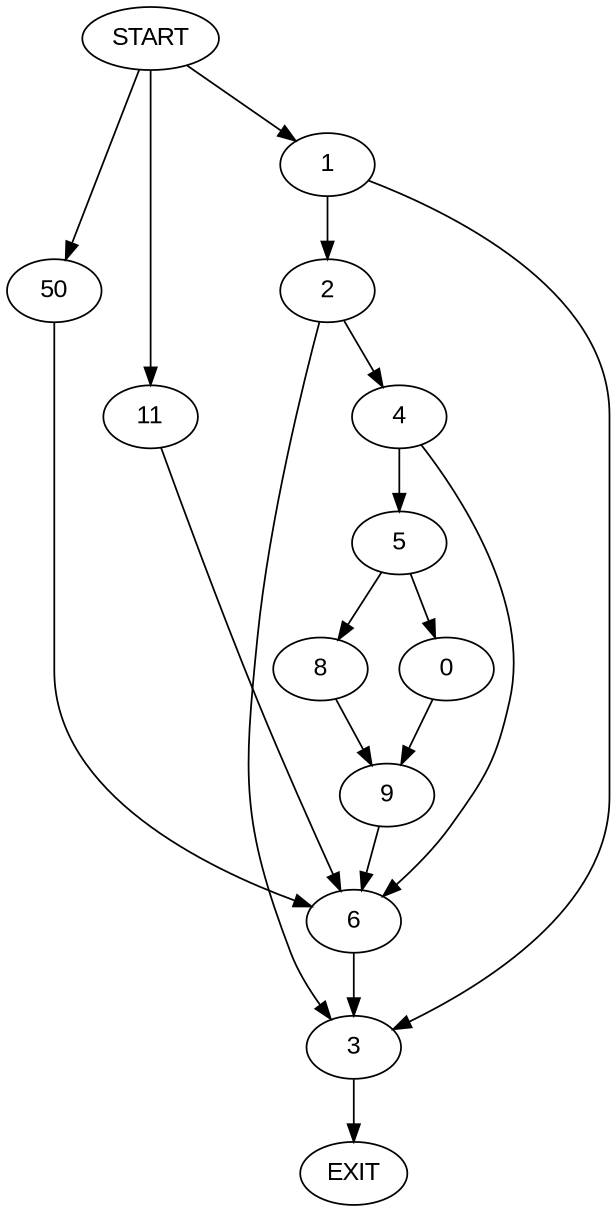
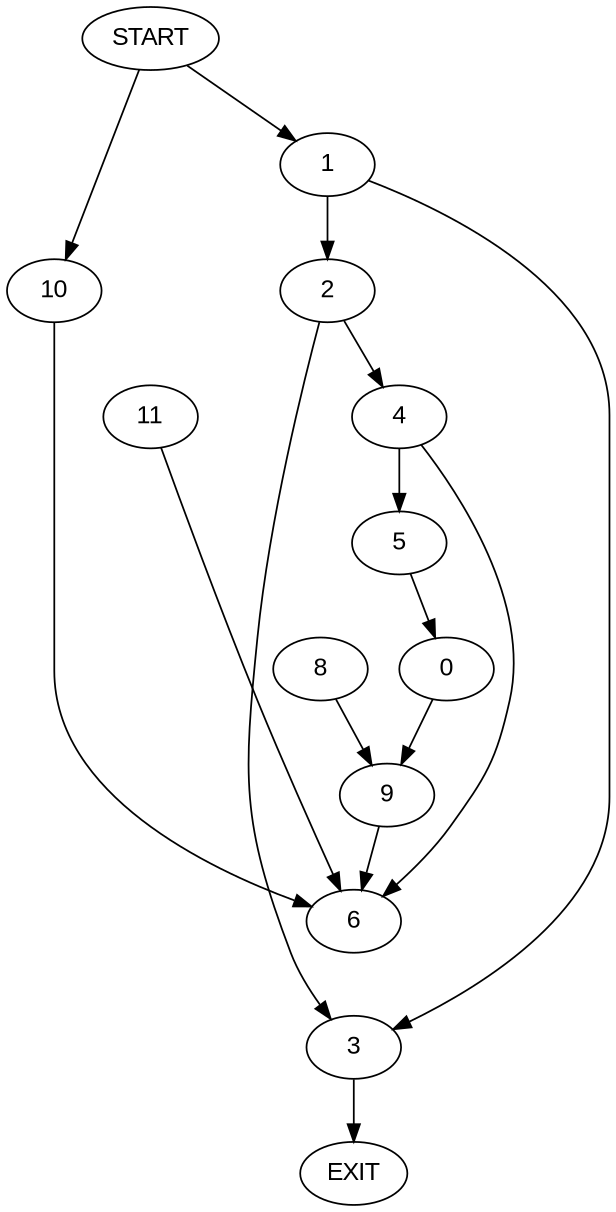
(151, 219) -> none
(54, 291) -> (54, 291)
(365, 599) -> none
(354, 976) -> none
